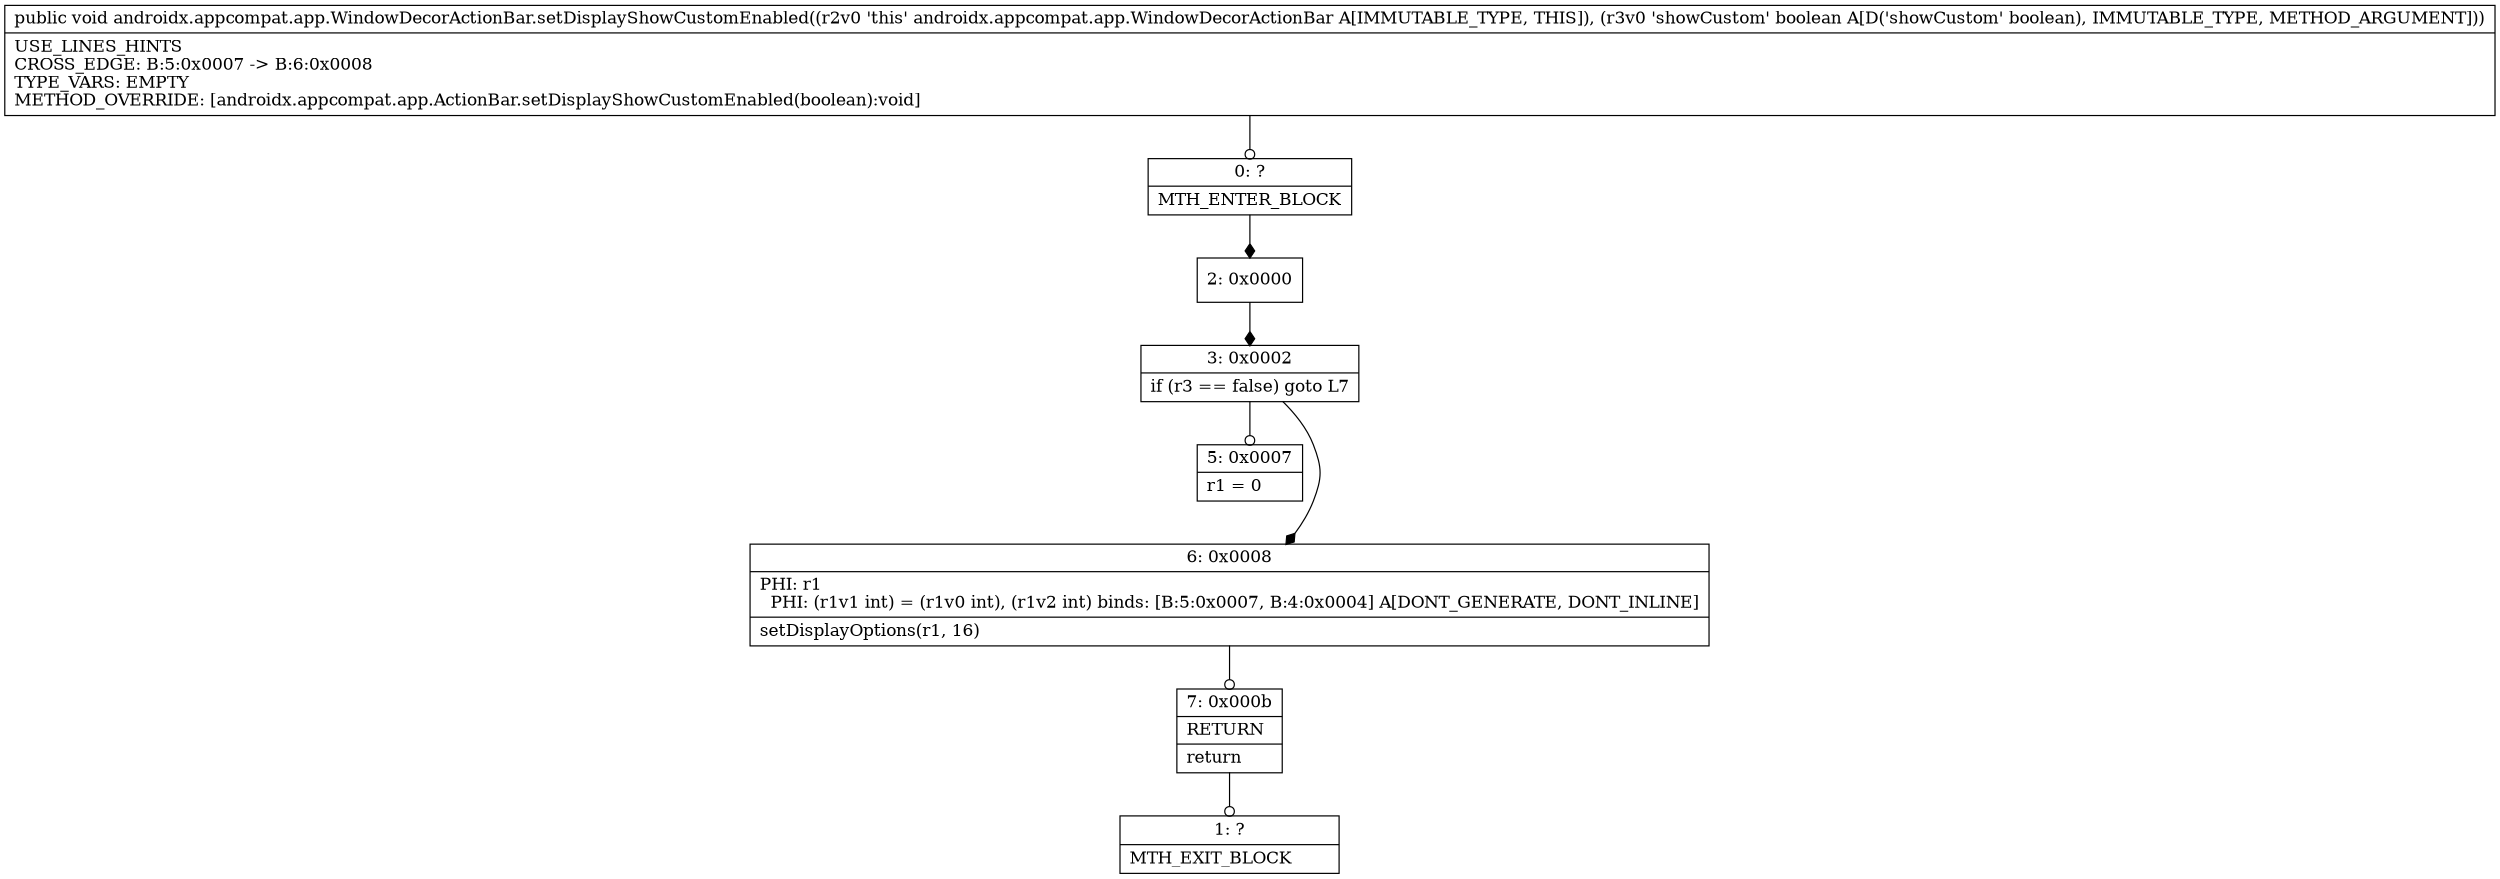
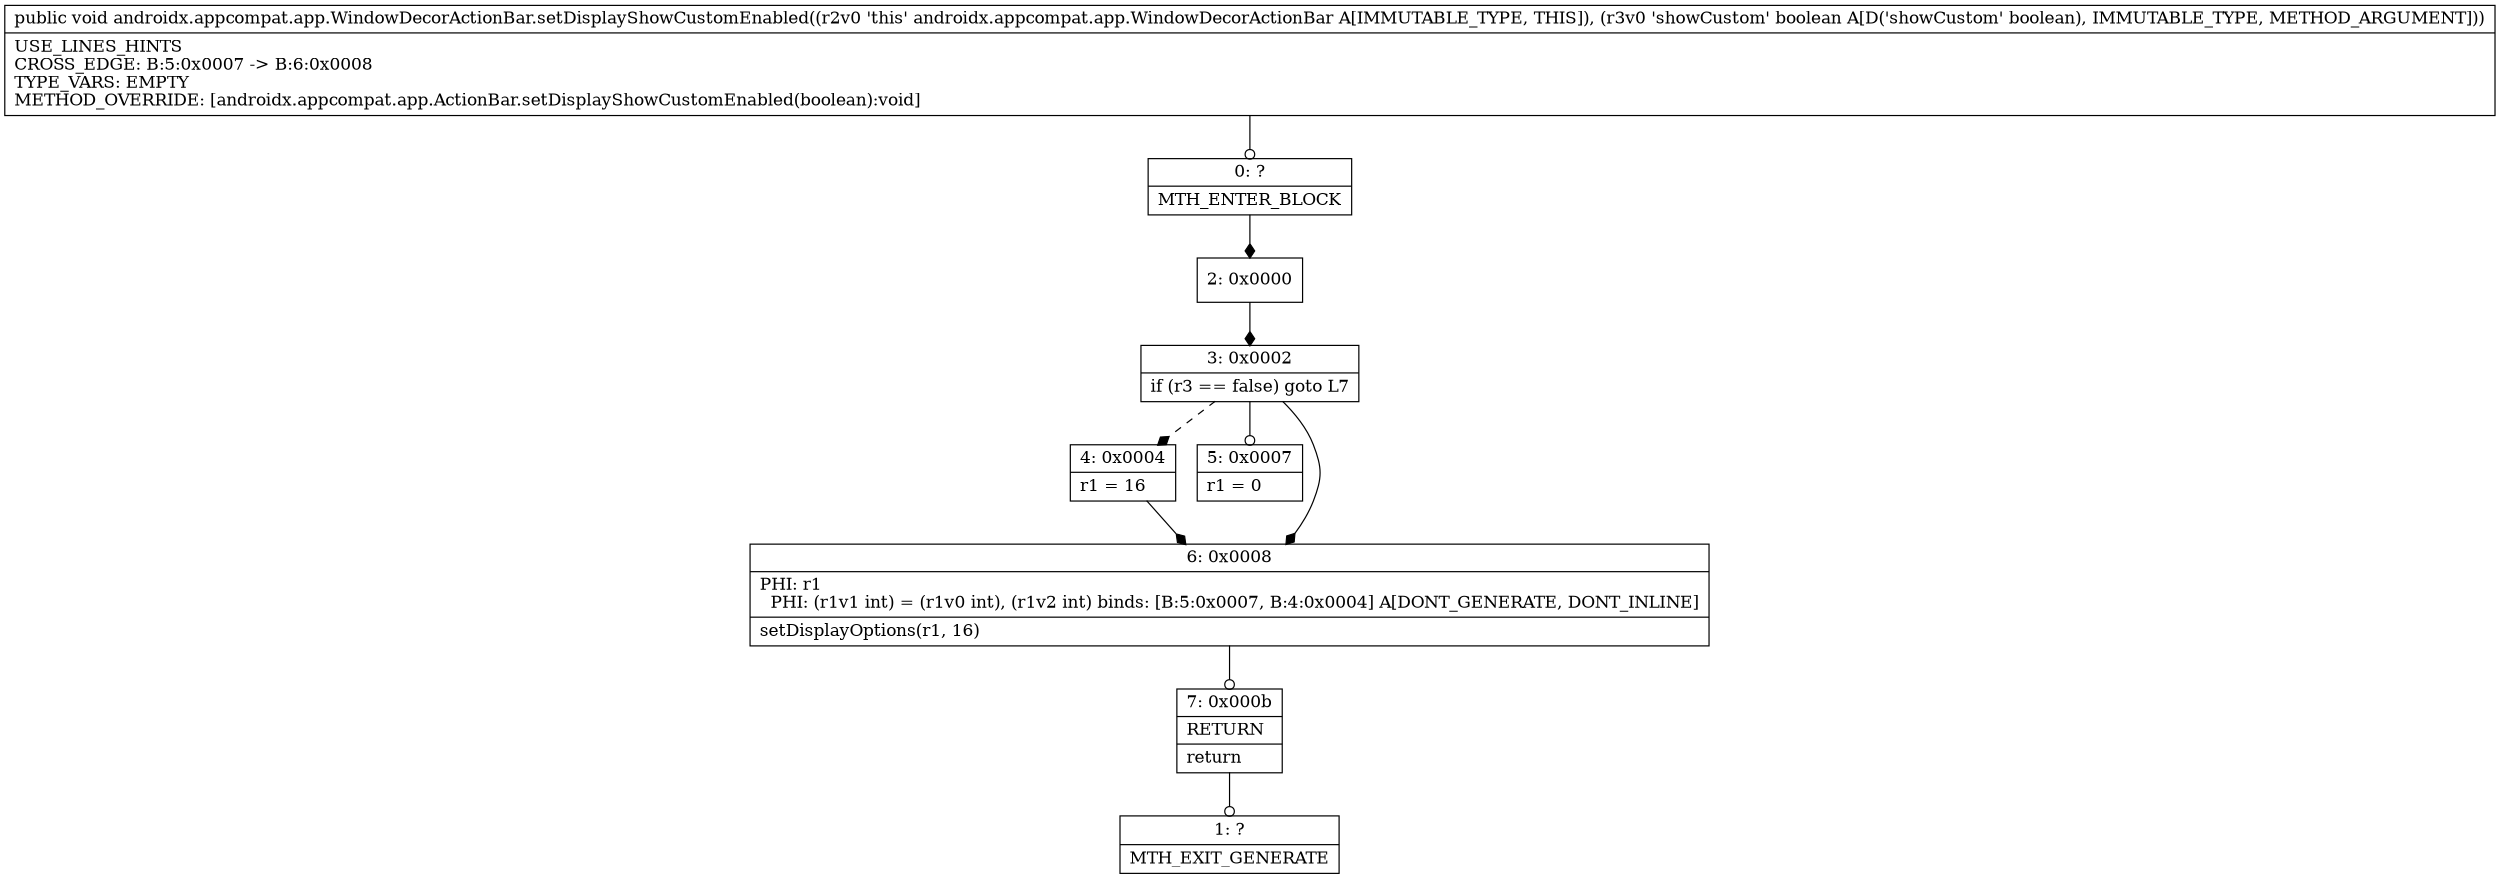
none -> (1123, 473)
(1211, 858) -> (1230, 858)
